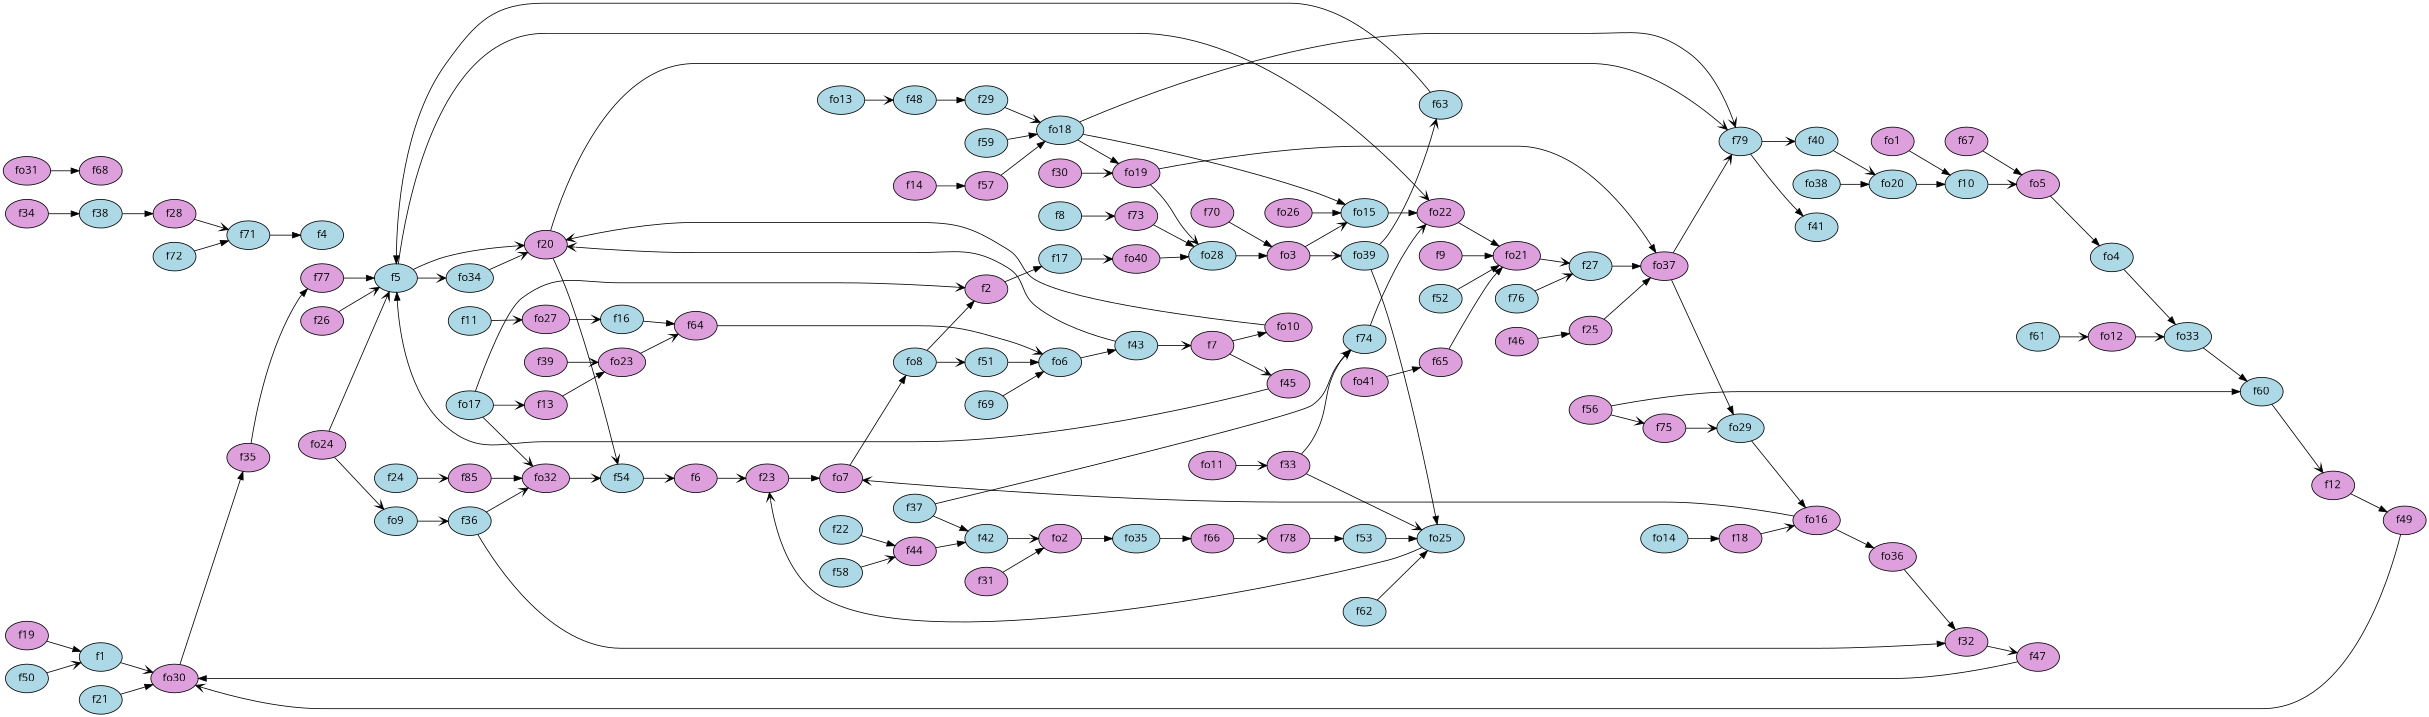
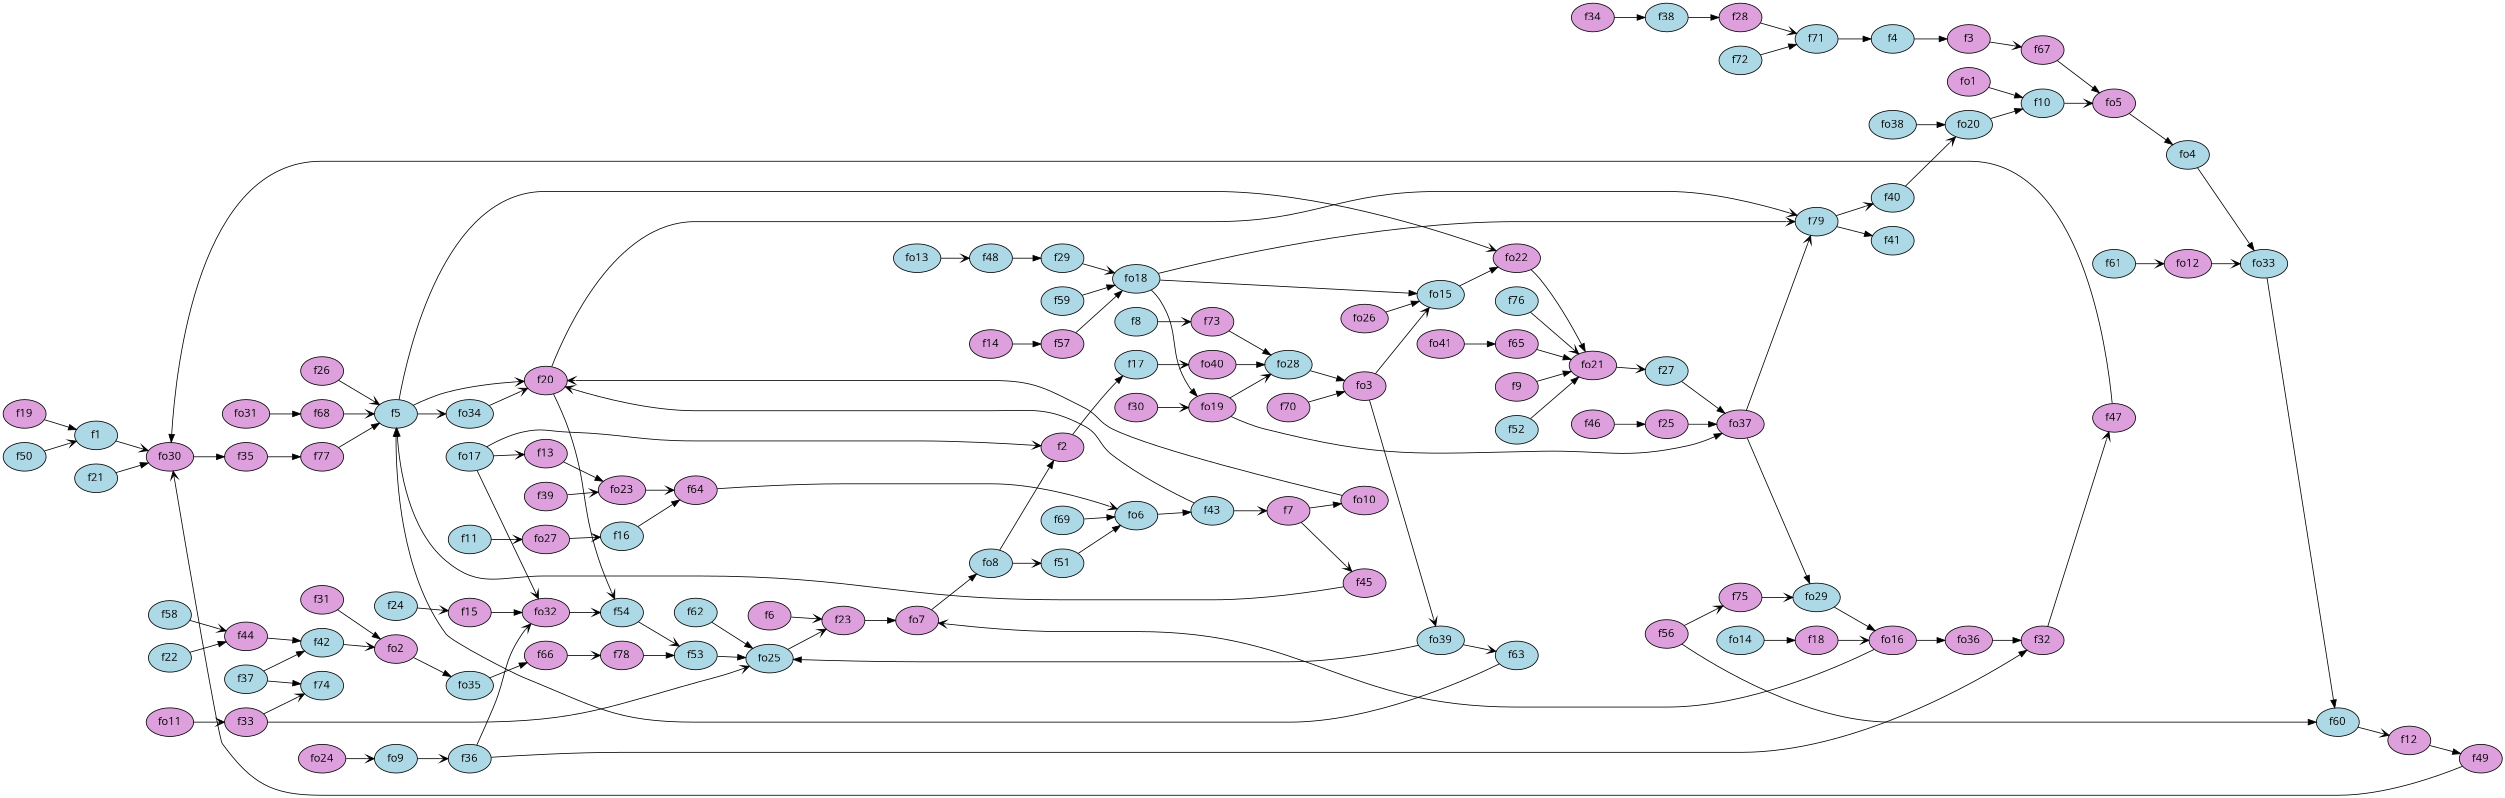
none -> (1969, 39)
(1392, 276) -> none
(1550, 284) -> (1552, 330)
(357, 365) -> (355, 414)
(470, 478) -> (470, 613)
(655, 478) -> (655, 632)
